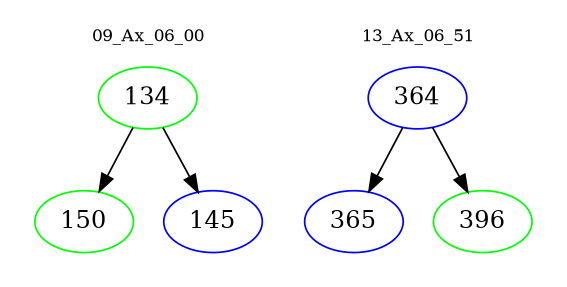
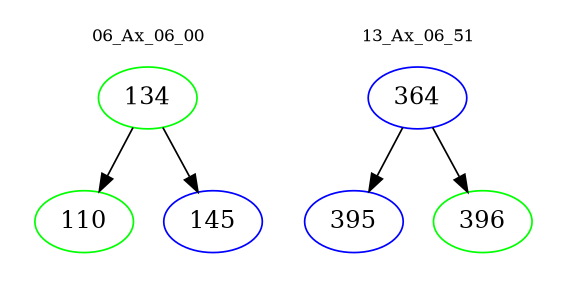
(149, 37) -> (149, 37)
(84, 222) -> (84, 222)
(354, 222) -> (354, 222)
